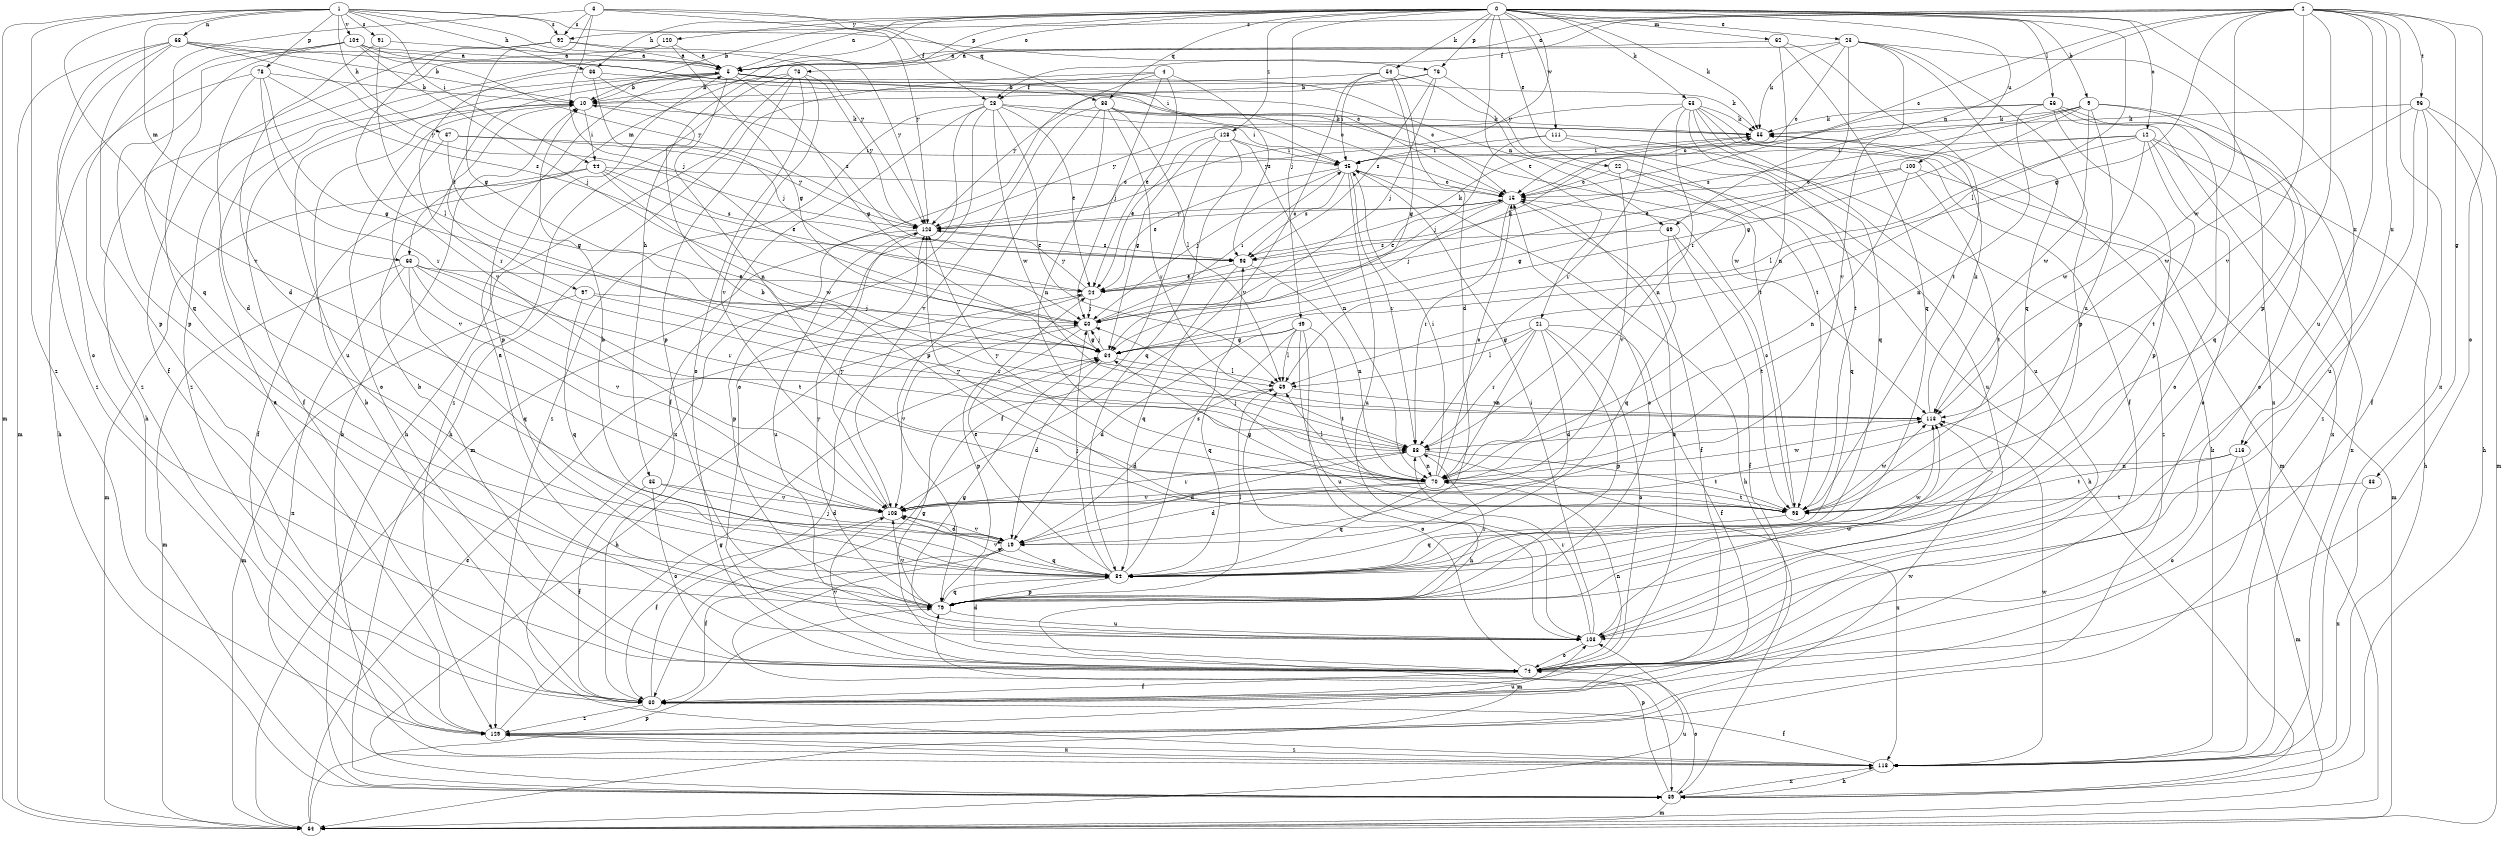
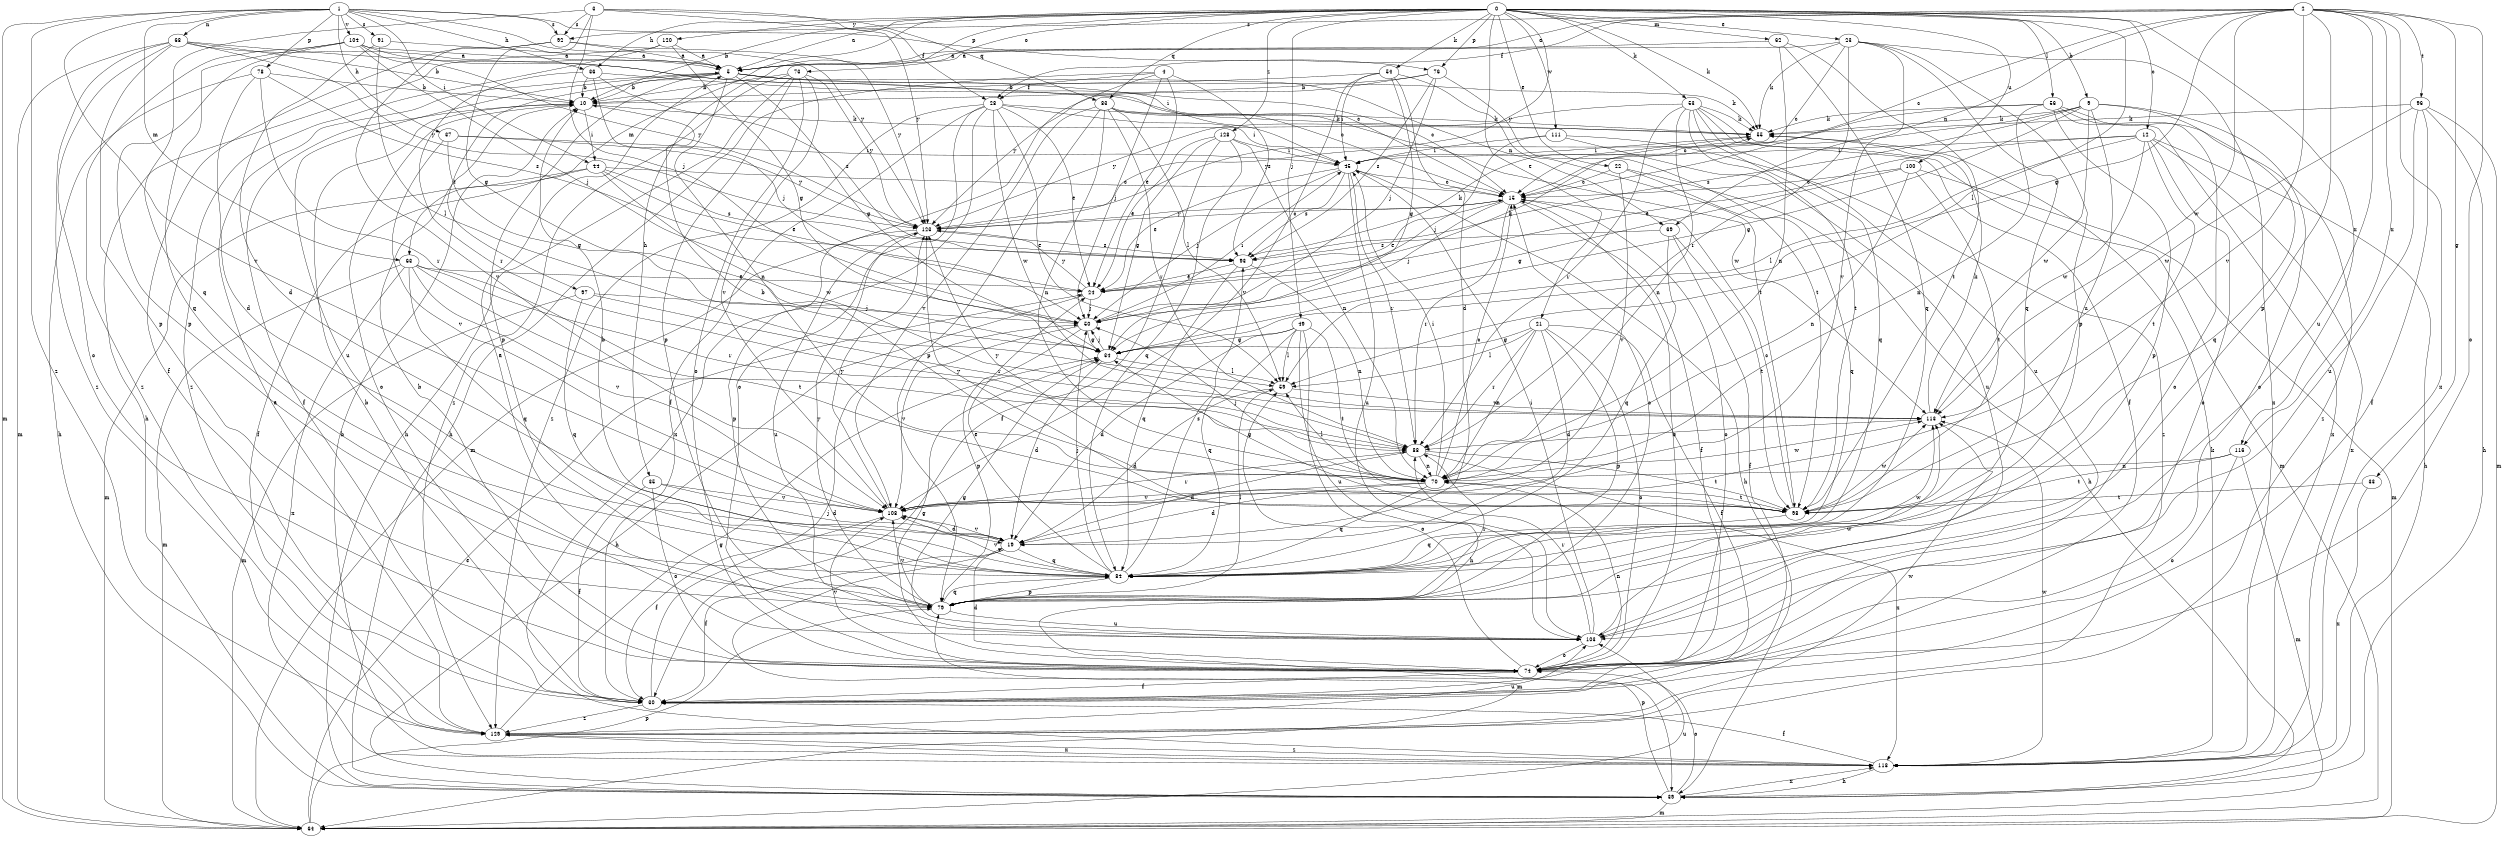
none -> (583, 87)
(573, 269) -> none
none -> (1725, 449)
